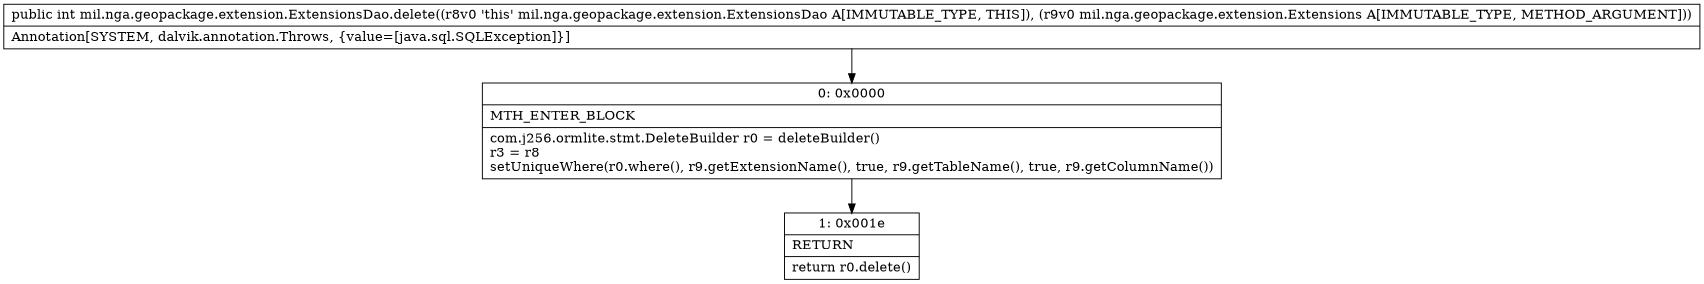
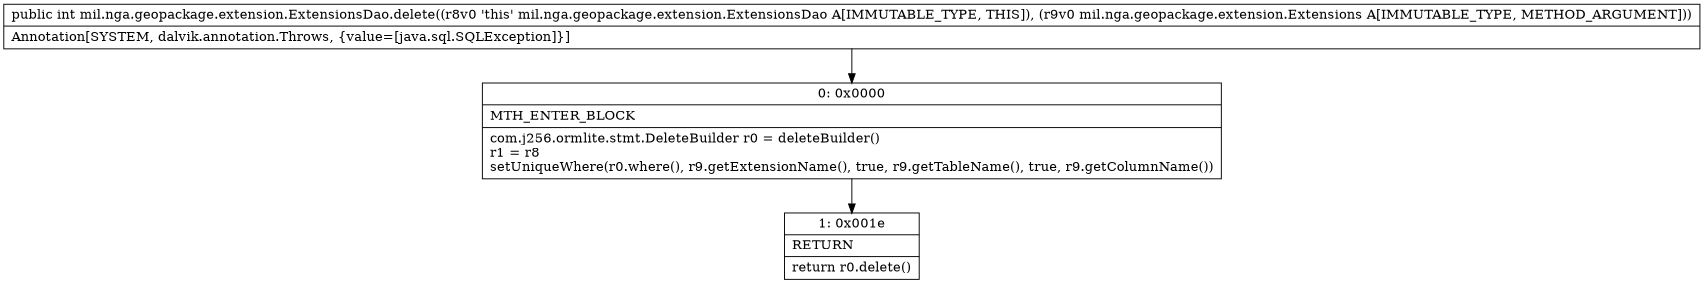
(515, 153) -> (515, 153)
